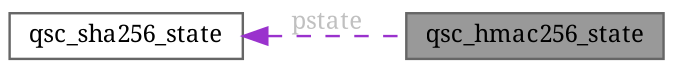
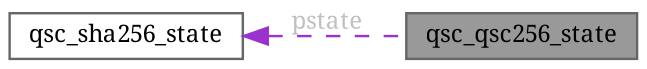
(535, 36) -> (522, 36)
